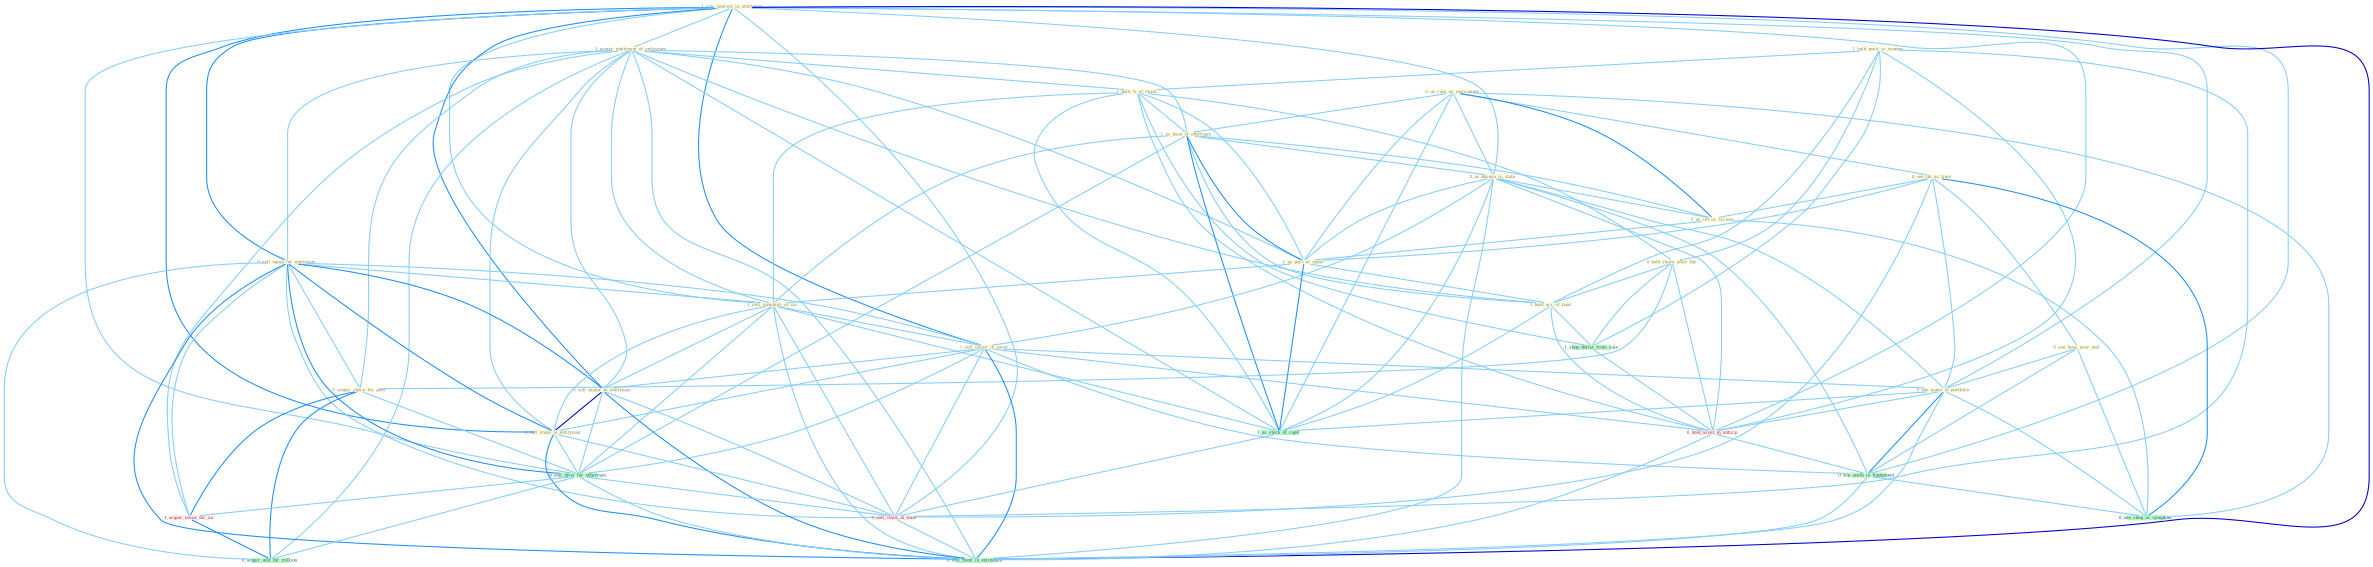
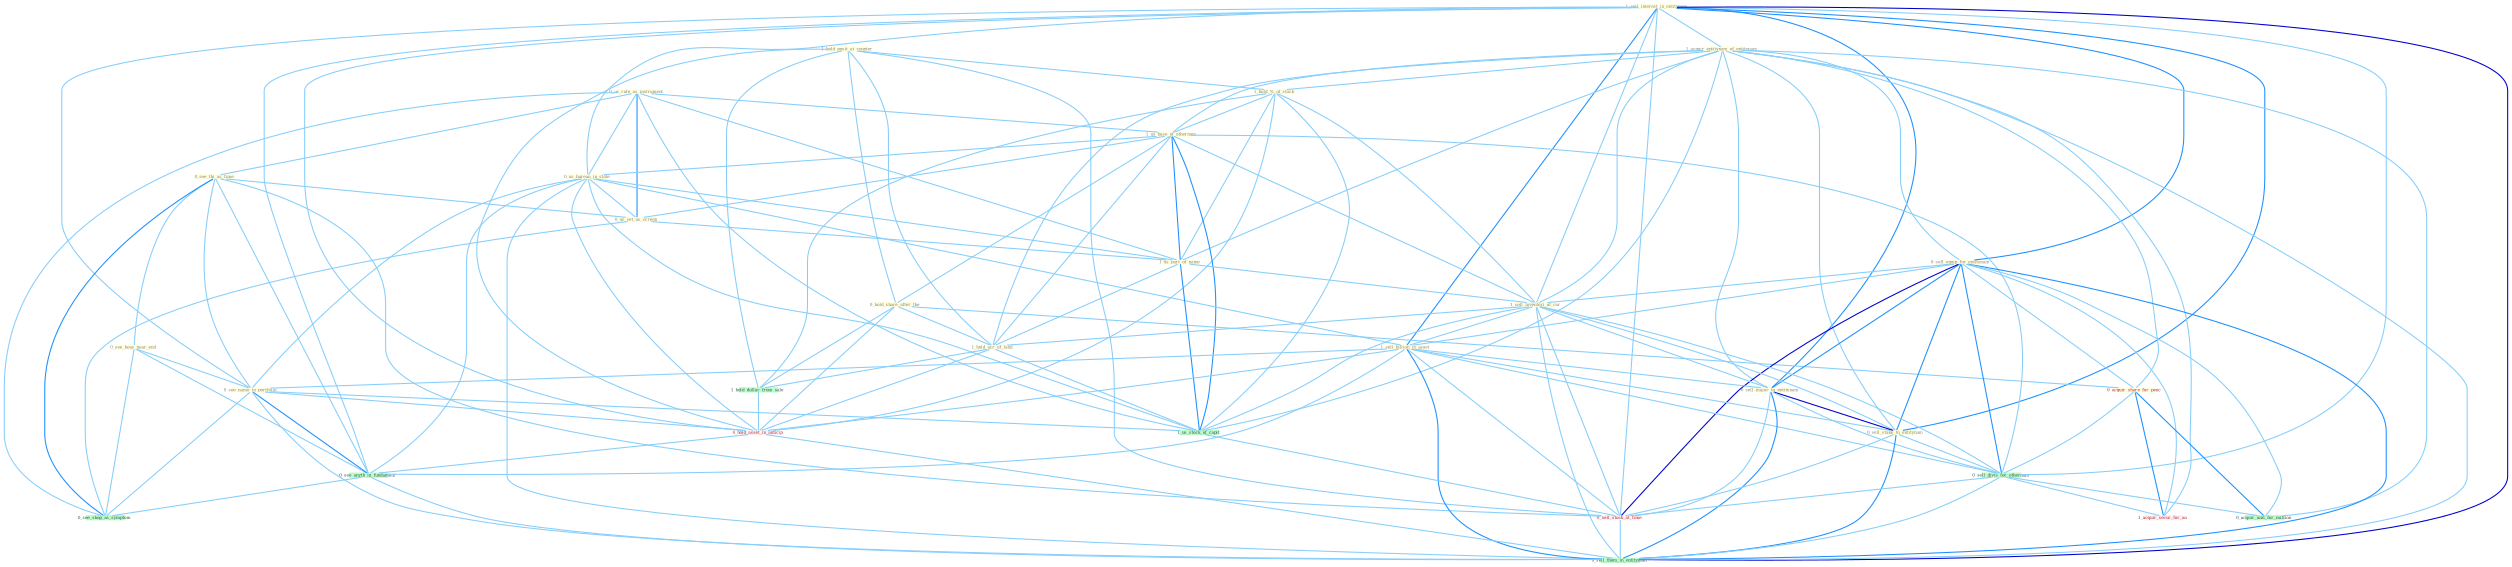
(1435, 147) -> (1027, 224)
(1613, 238) -> (292, 326)
none -> (1329, 321)
(984, 347) -> (1406, 347)
(1592, 347) -> (758, 390)
(360, 390) -> (2135, 390)
(504, 477) -> (1790, 354)
(232, 540) -> none
